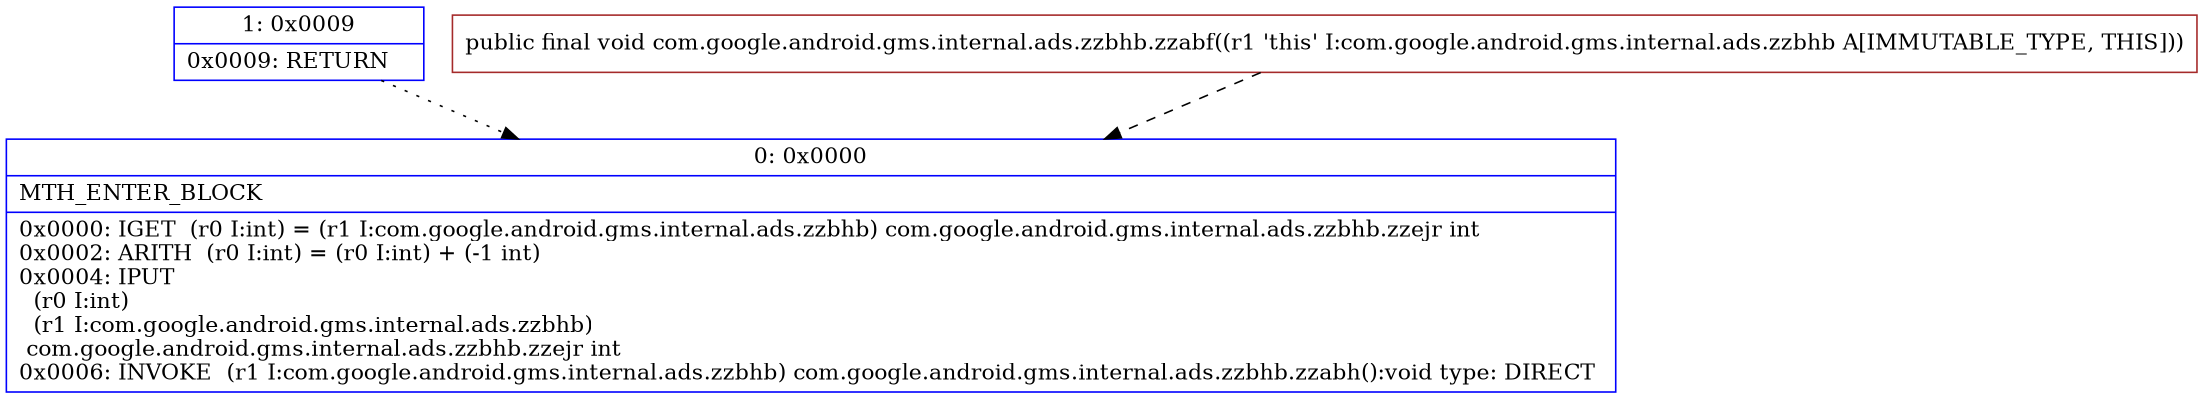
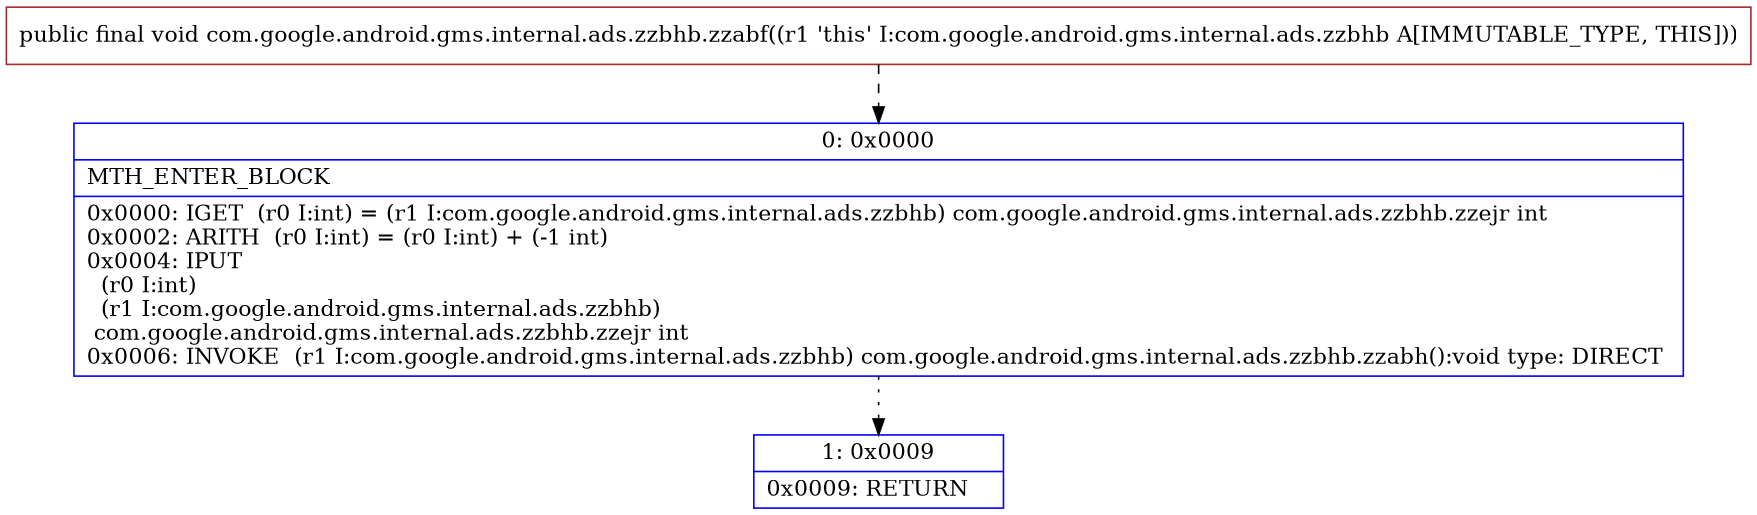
(442, 107) -> (879, 398)
